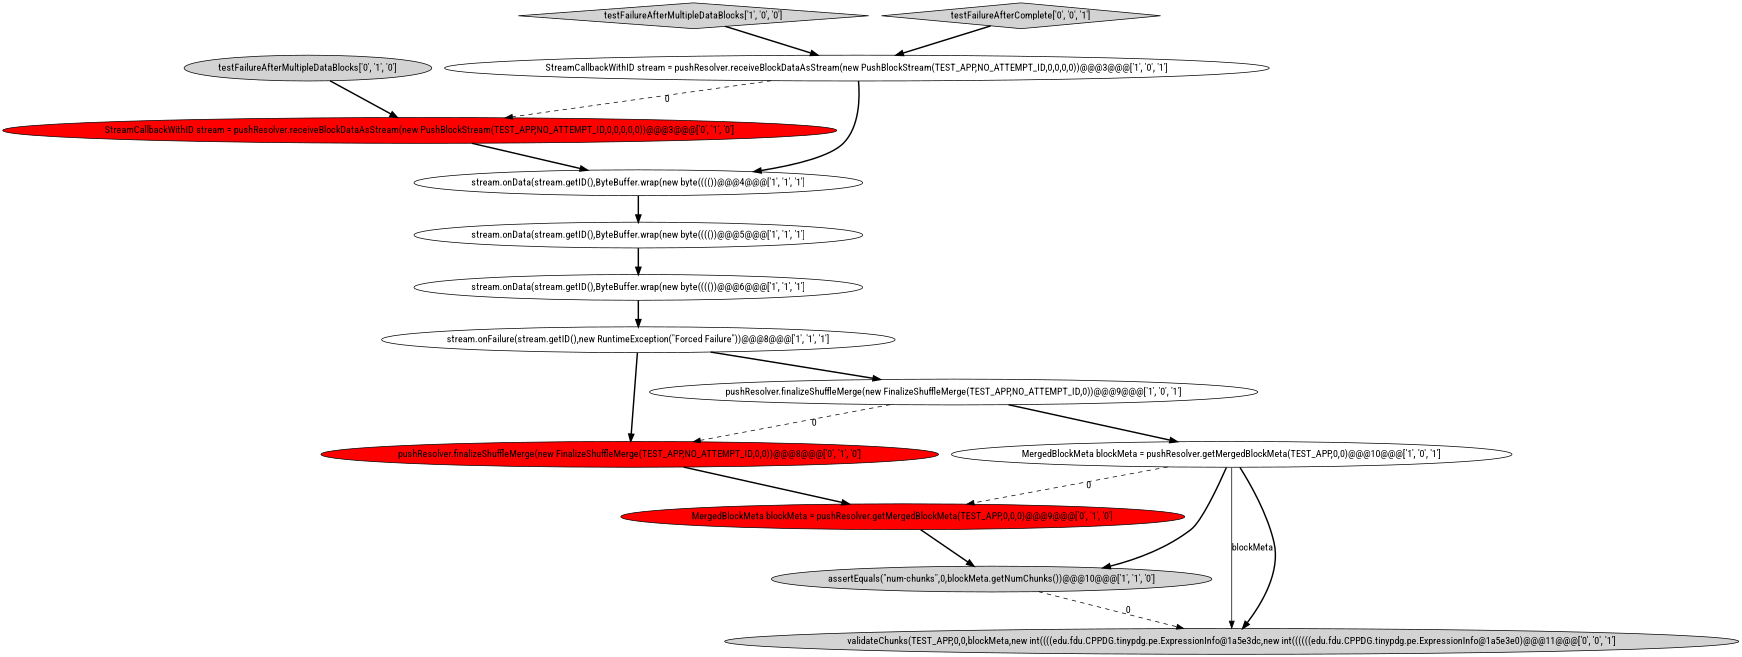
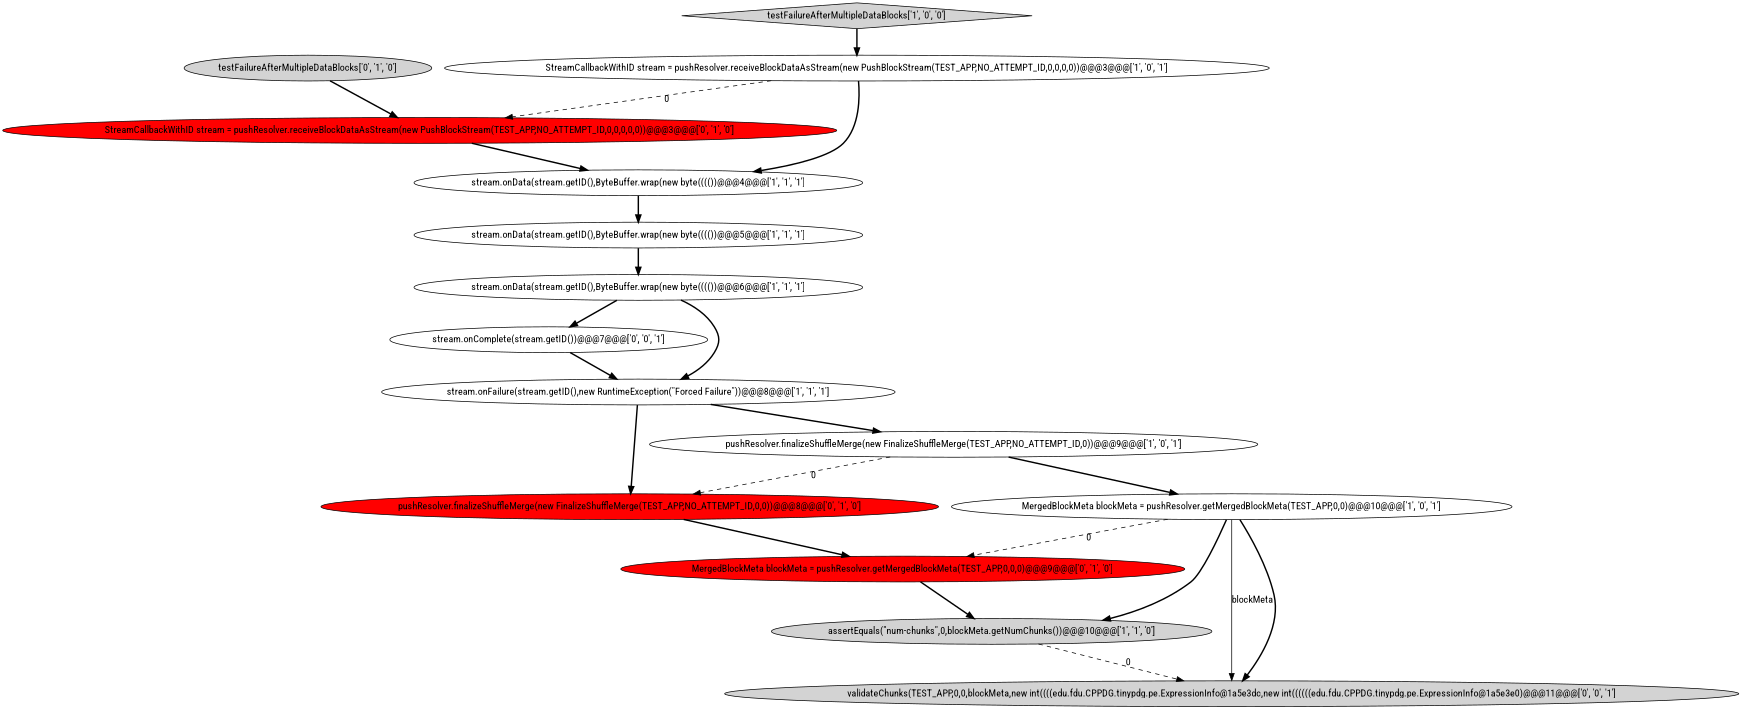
(1021, 16) -> none
none -> (549, 340)
